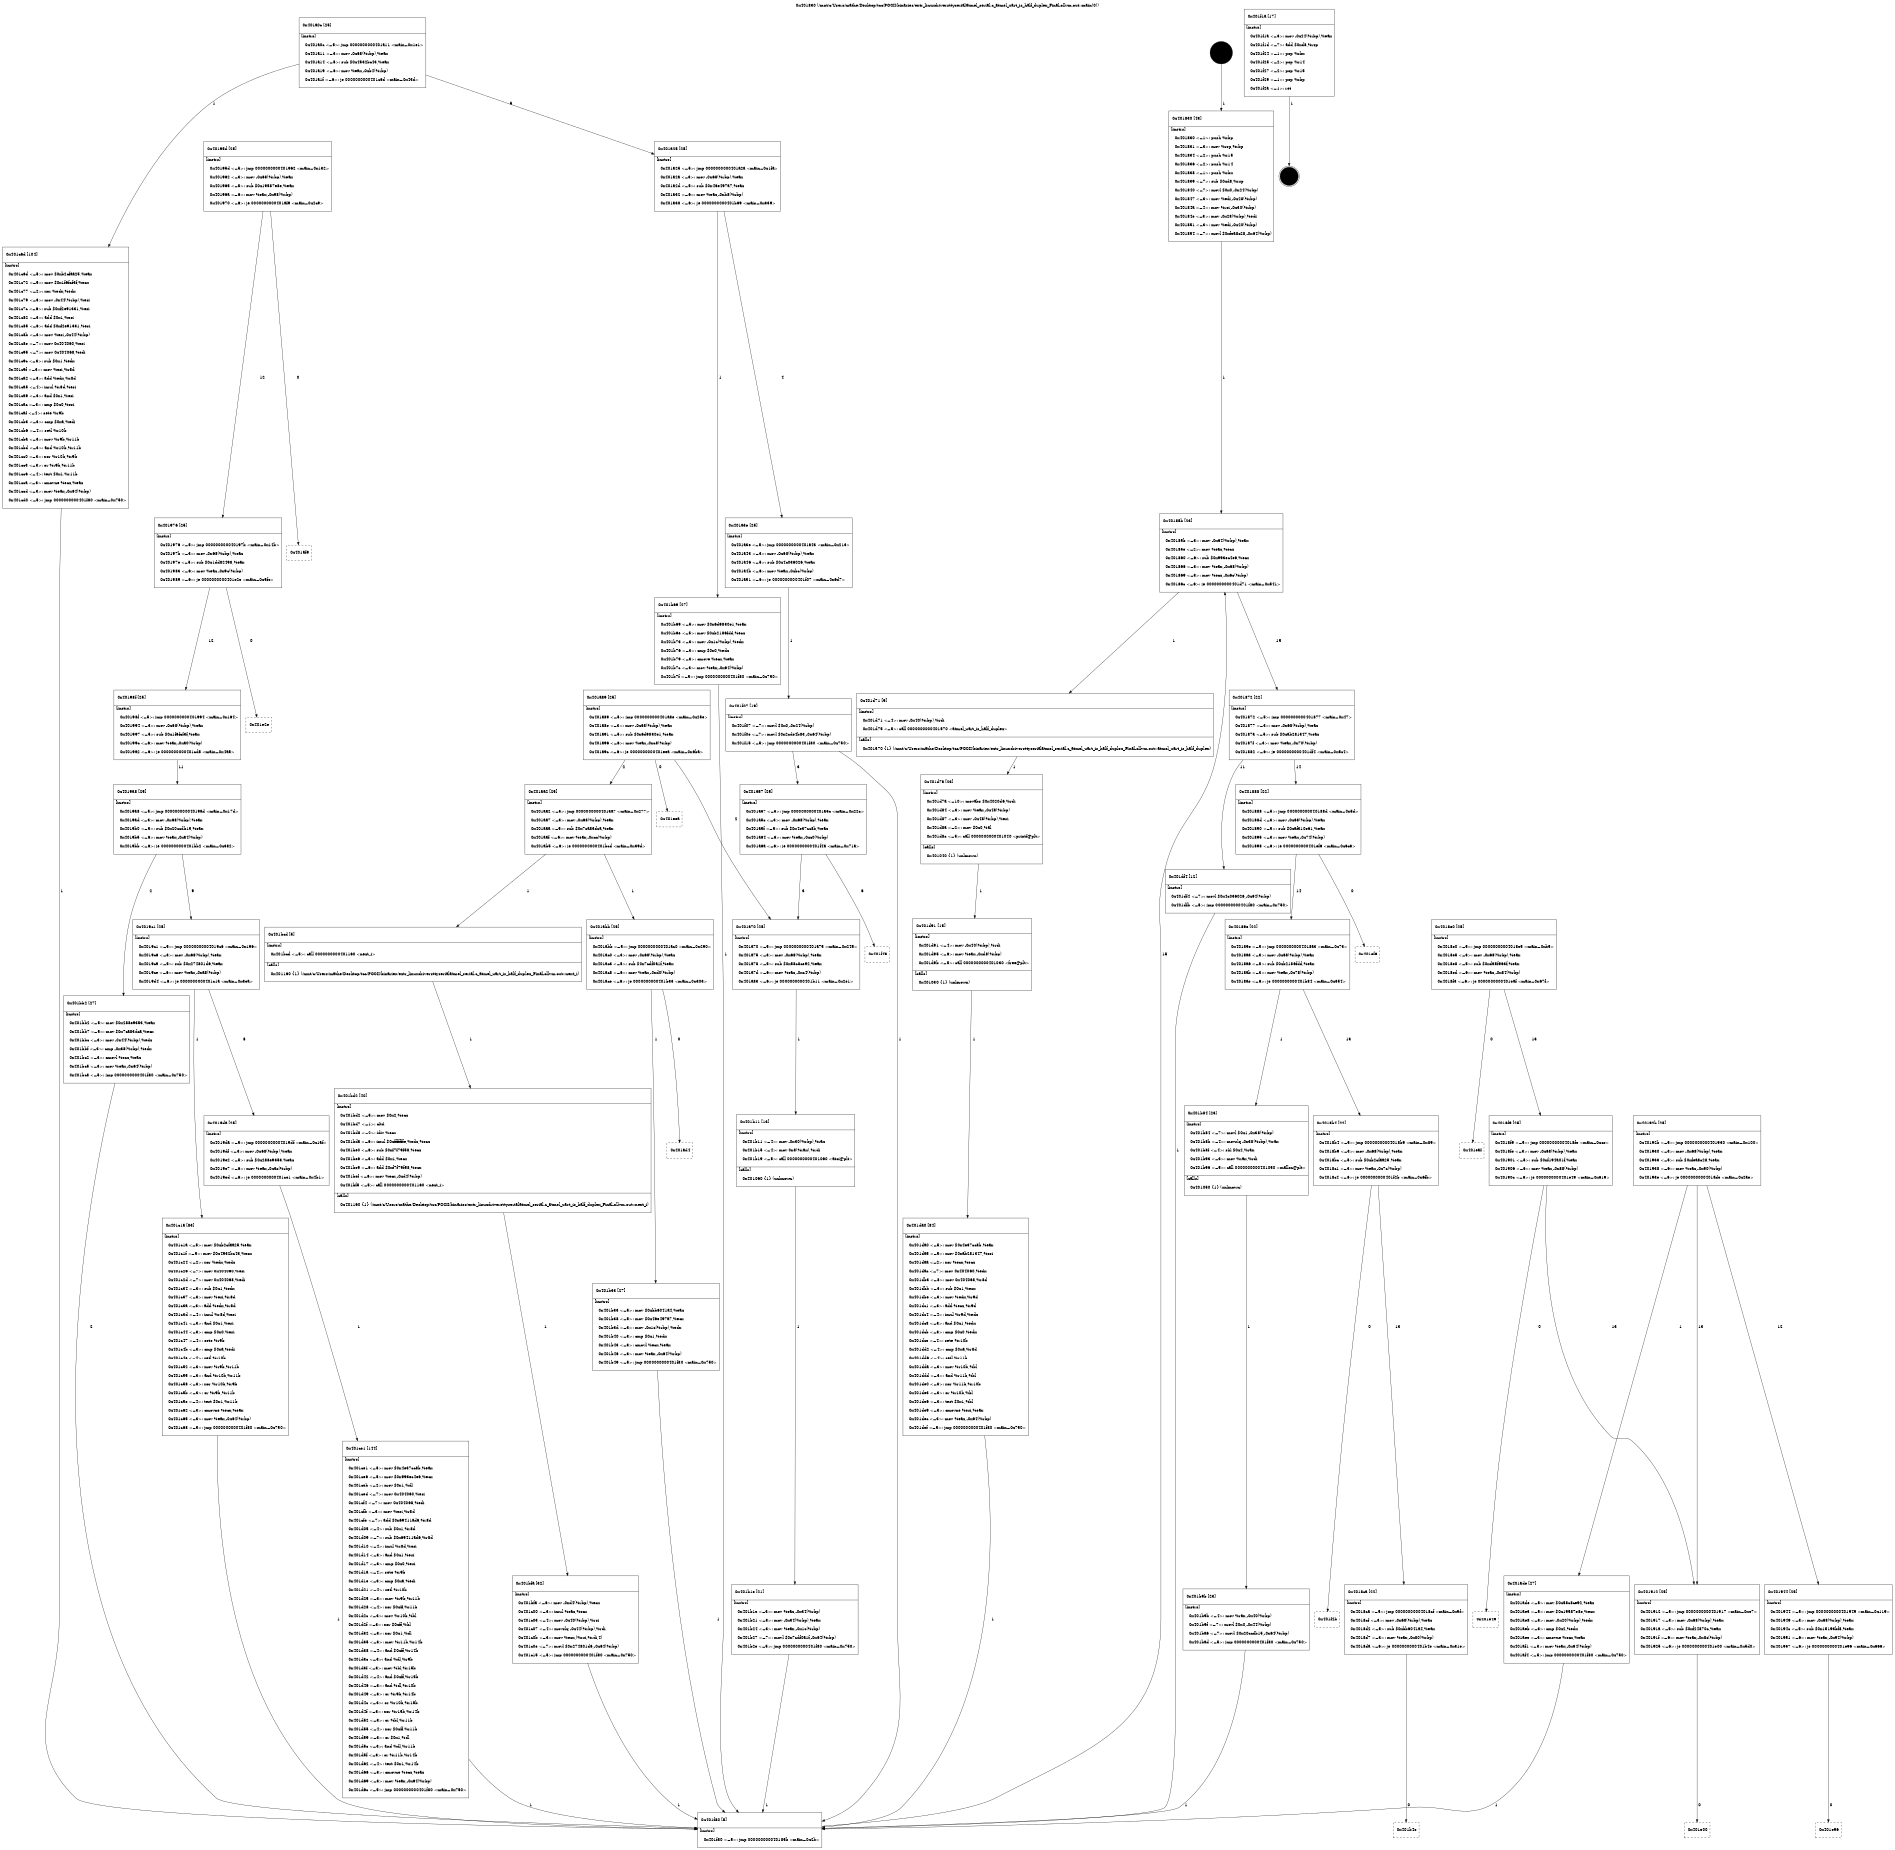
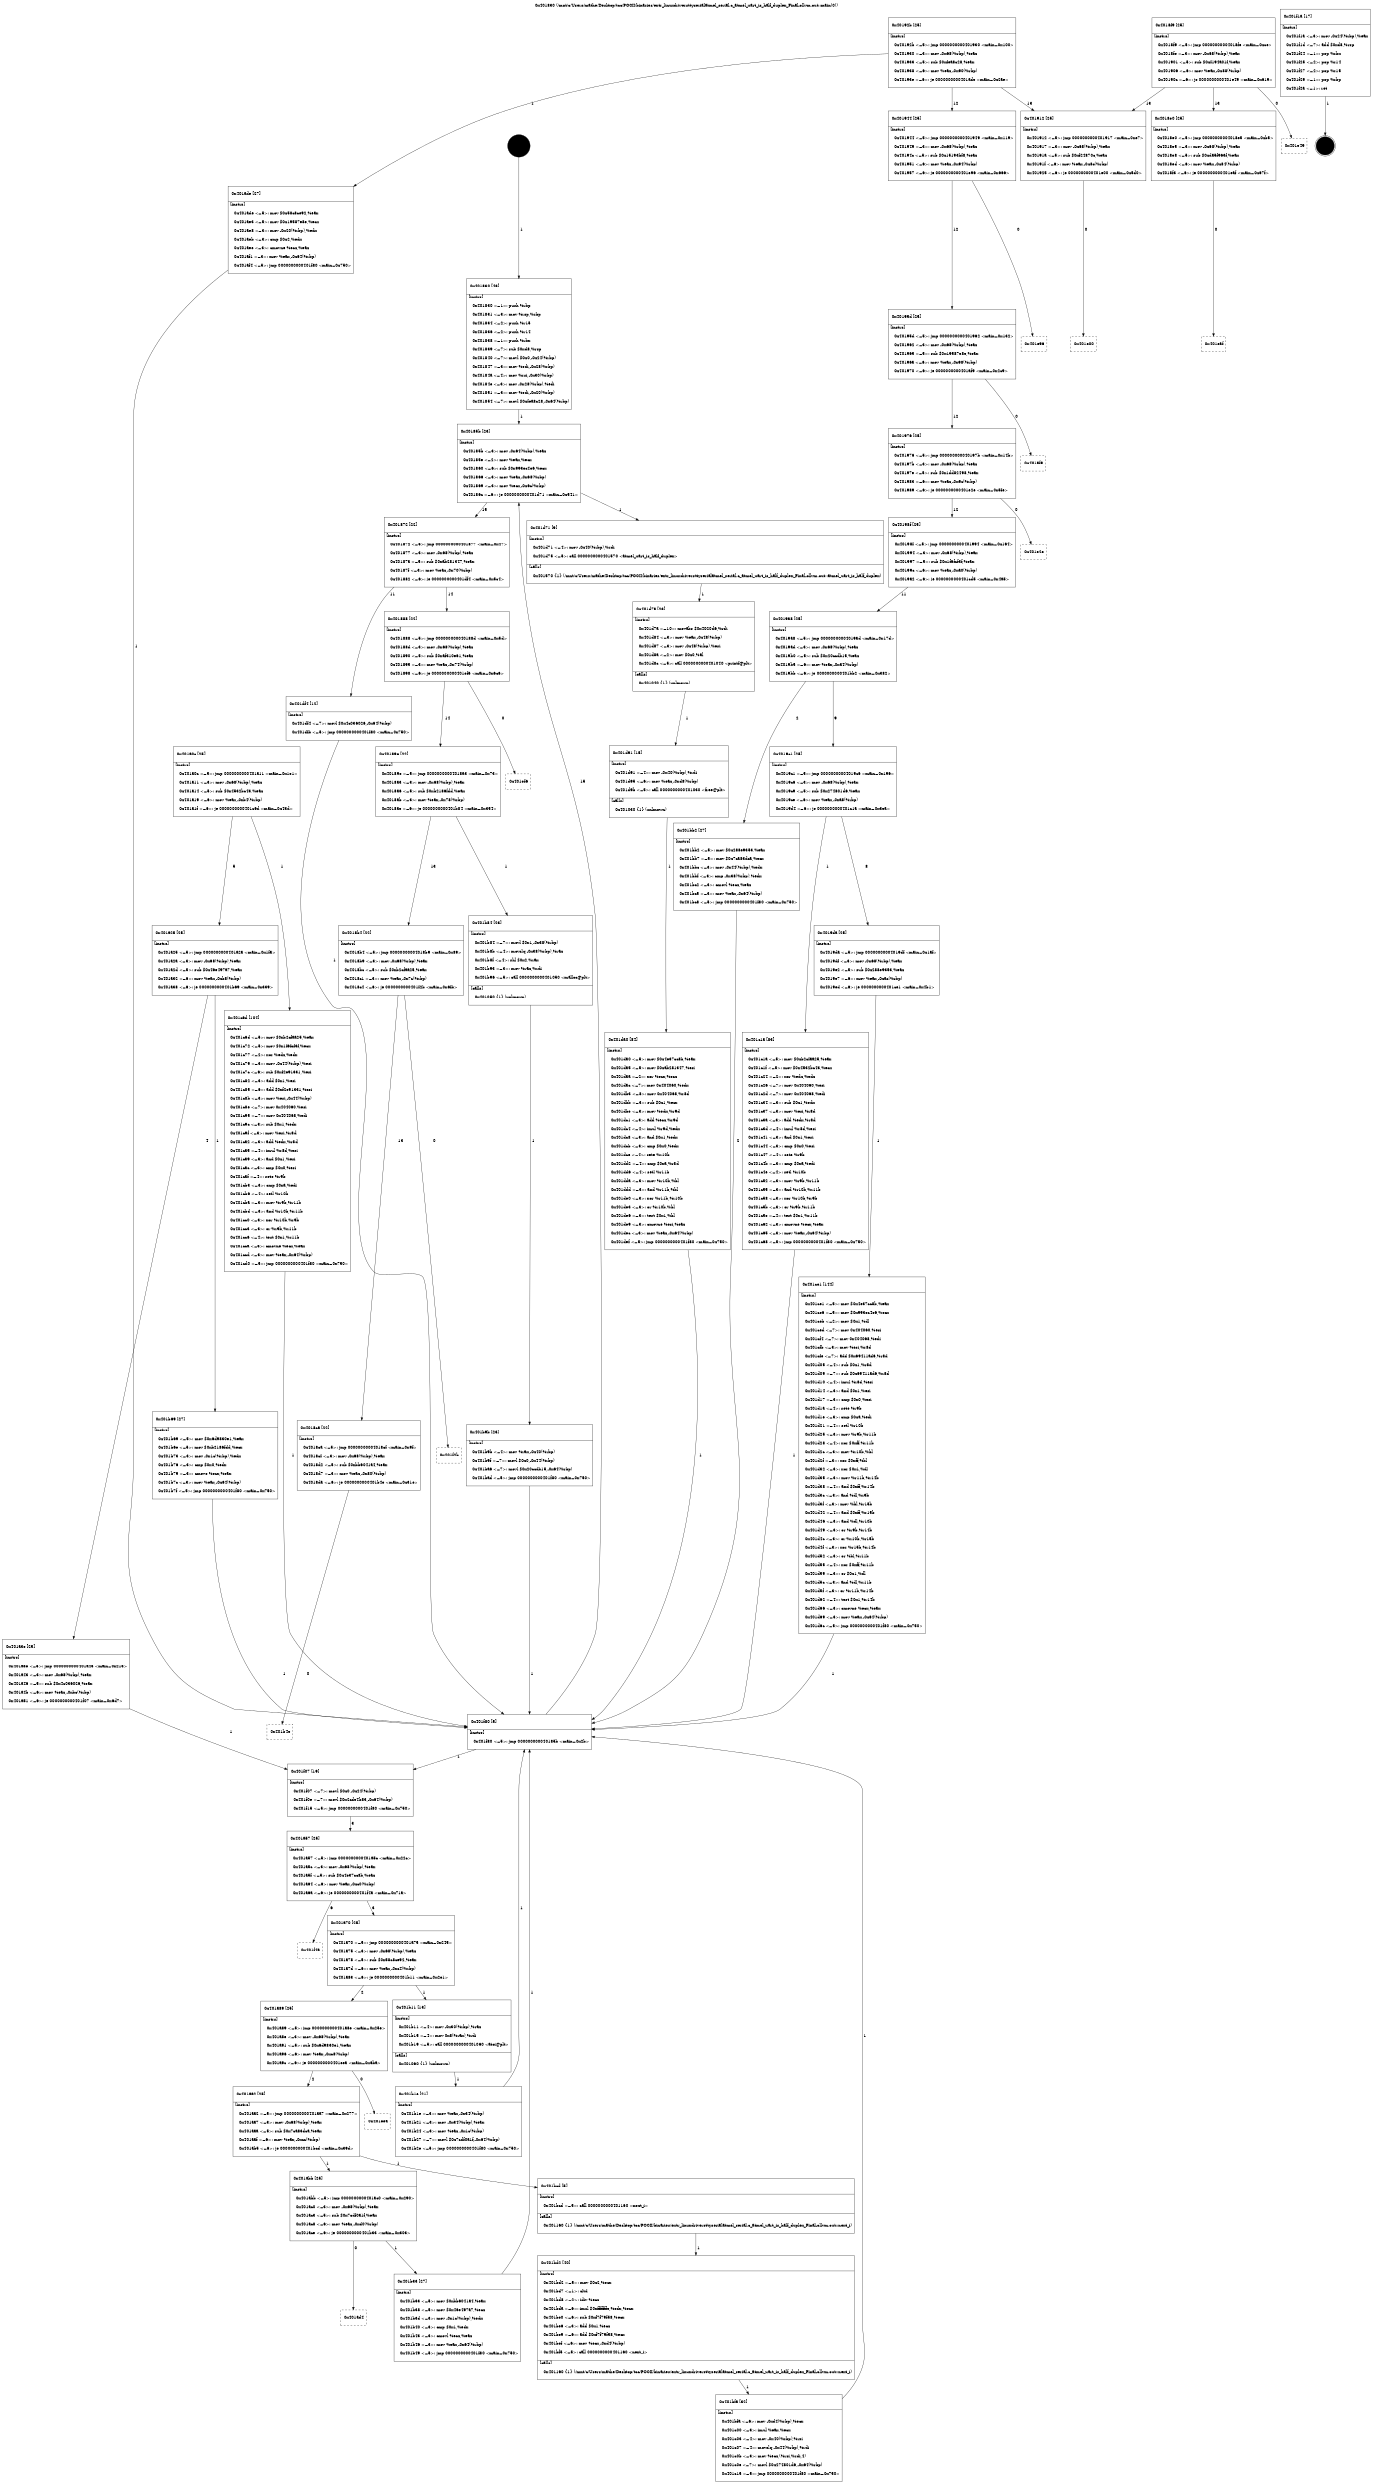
none -> (952, 244)
(717, 836) -> (358, 1992)
(1522, 1051) -> (1214, 98)
(897, 1289) -> (446, 1759)
